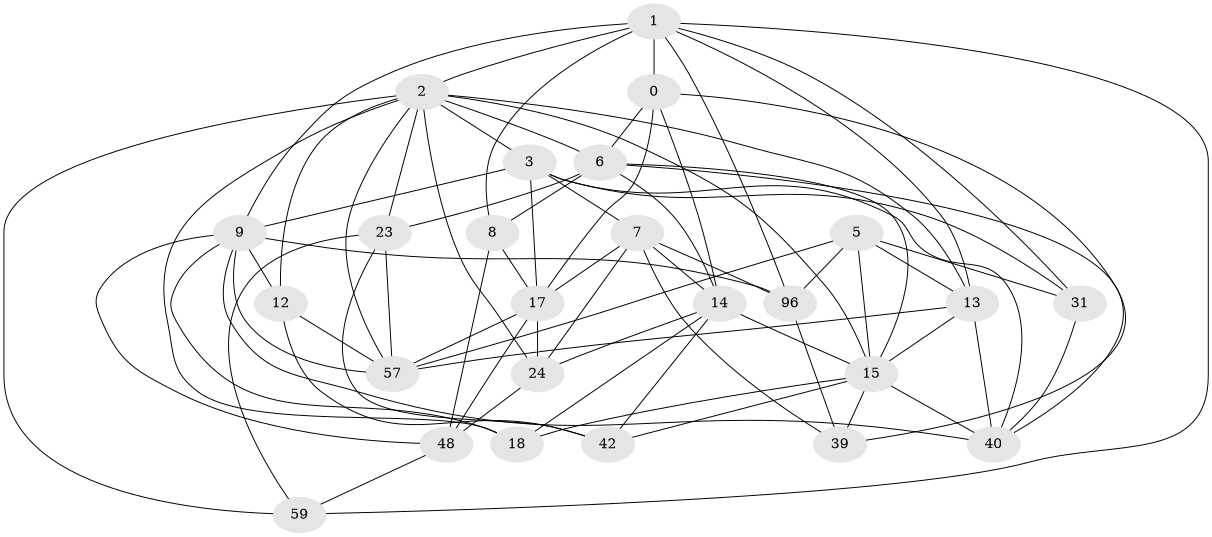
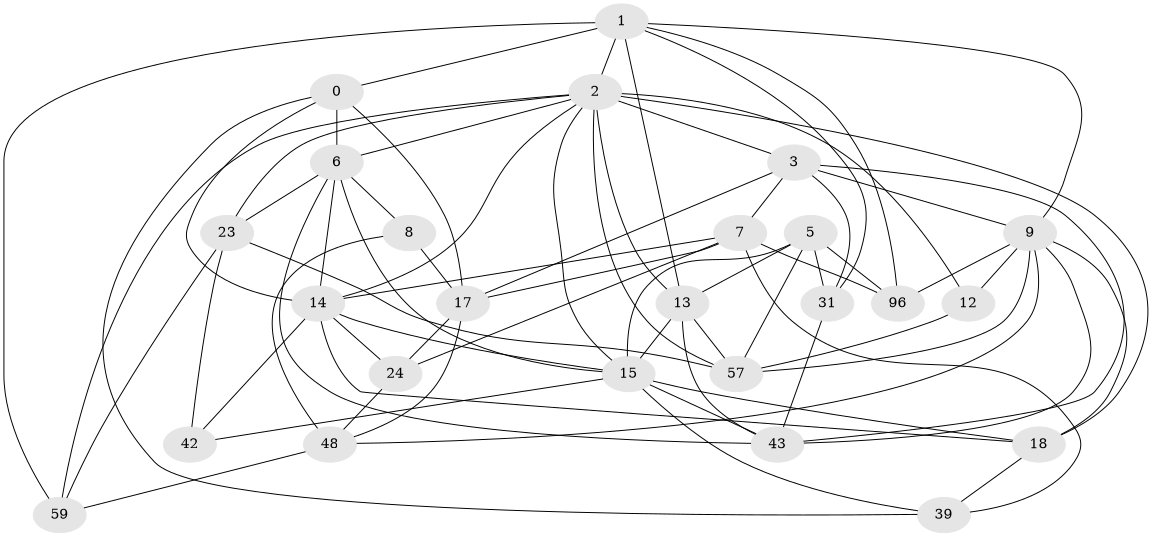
(532, 97) -> none
(454, 243) -> (474, 219)
(463, 340) -> none
(815, 374) -> (991, 480)
(335, 400) -> none
(994, 445) -> (777, 445)
